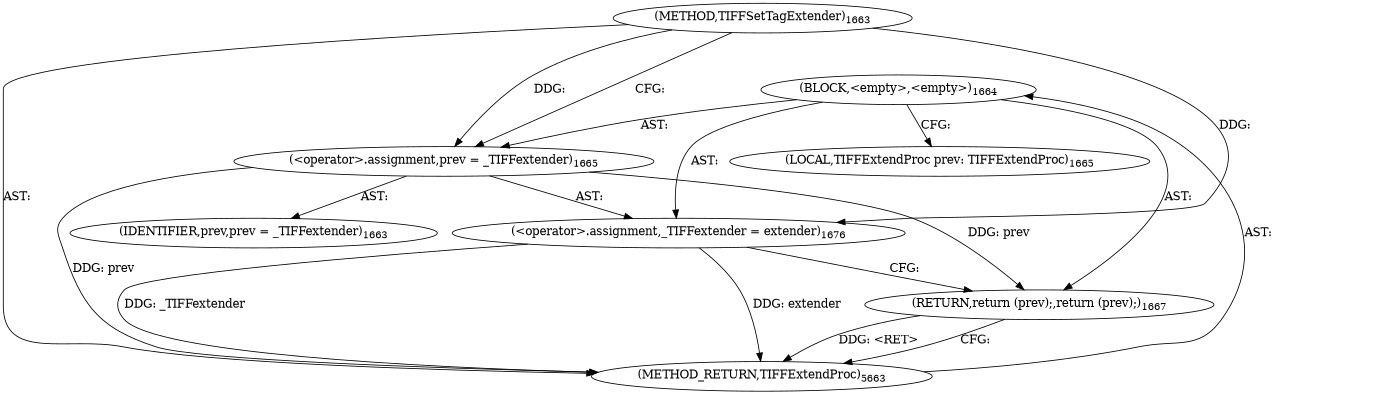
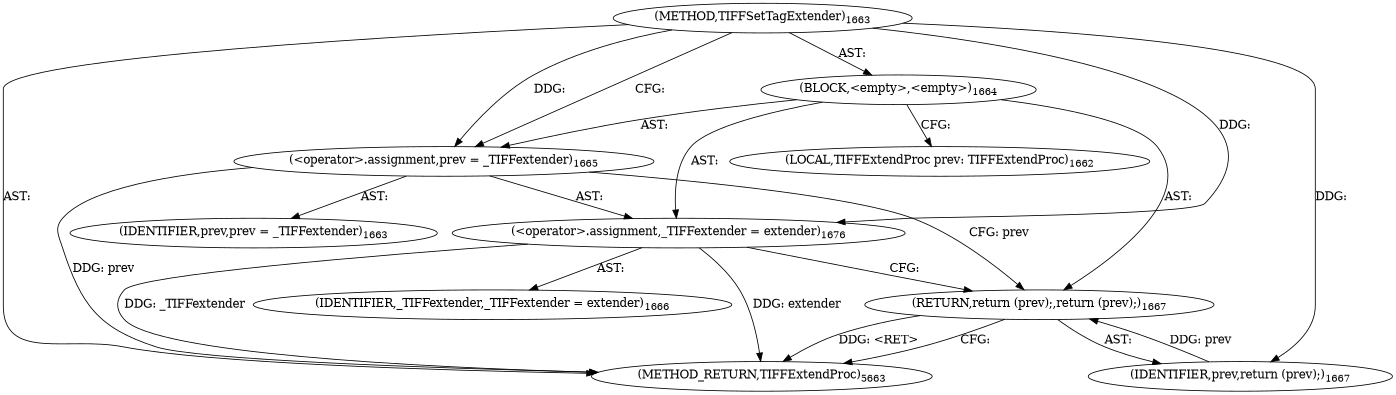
(1082, 160) -> (1082, 160)
(999, 233) -> (999, 233)
(1234, 297) -> (827, 52)
none -> (493, 305)
none -> (1240, 376)
